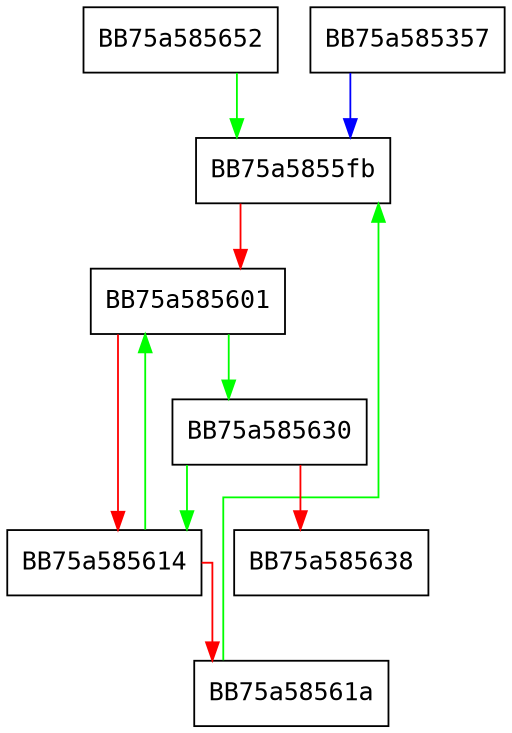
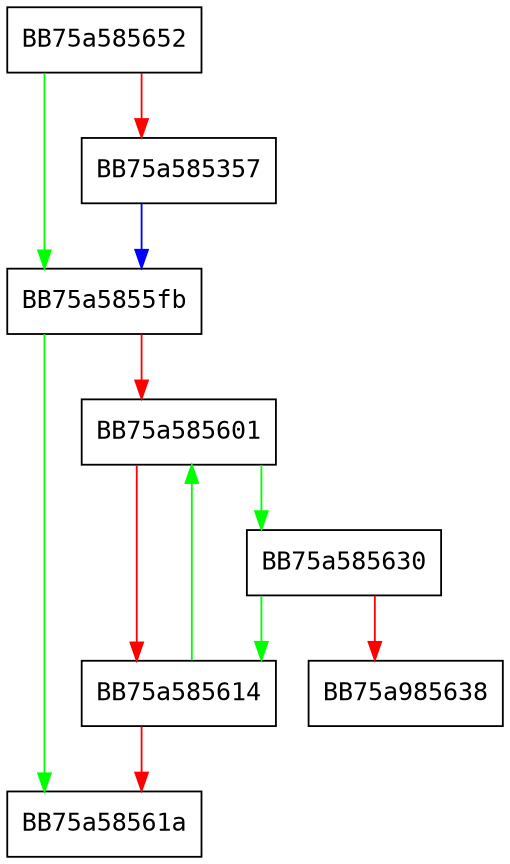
none -> (142, 96)
(357, 497) -> (44, 554)
(331, 563) -> (406, 693)
